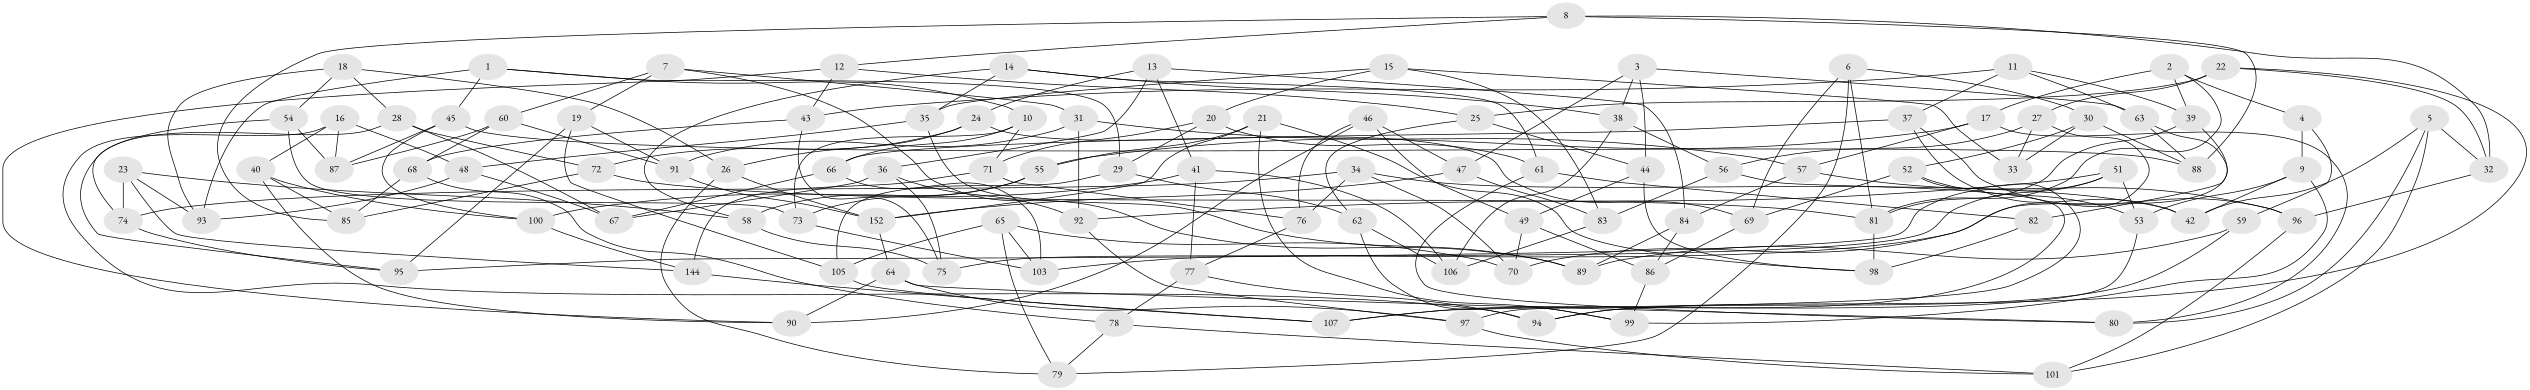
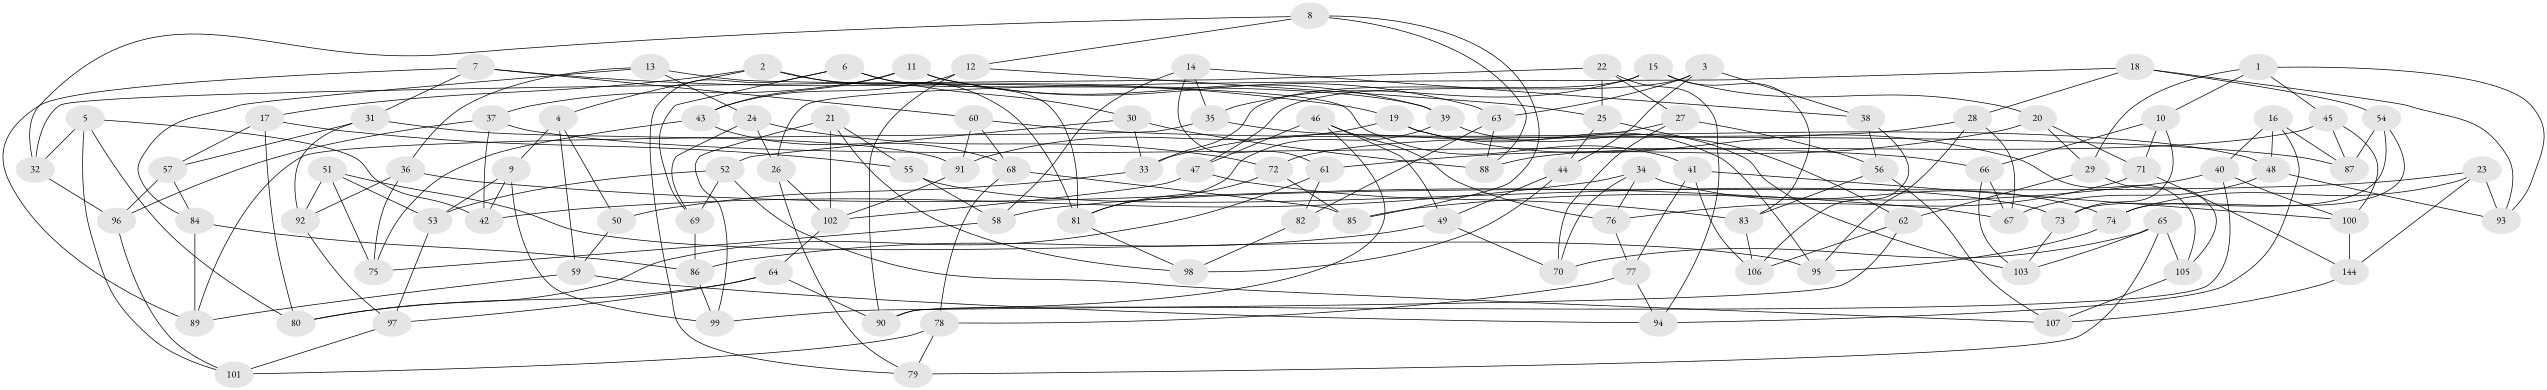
none -> (617, 221)
(876, 221) -> (830, 221)
